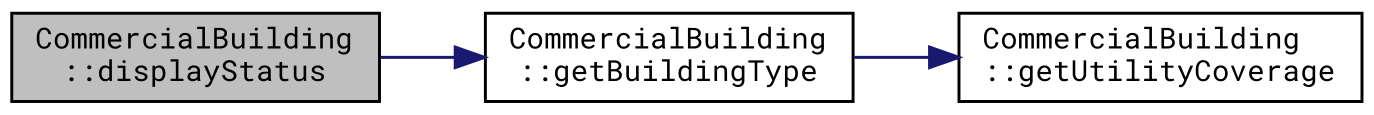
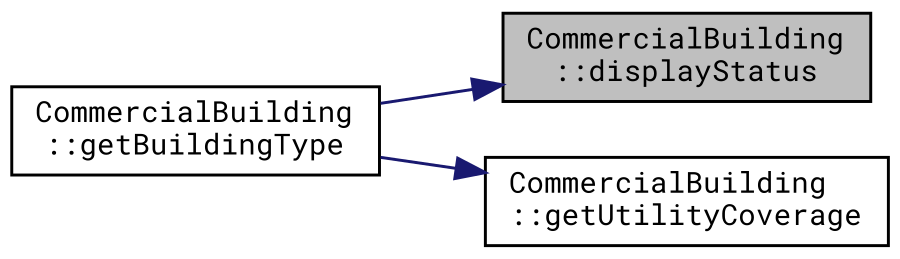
(418, 57) -> (427, 96)
